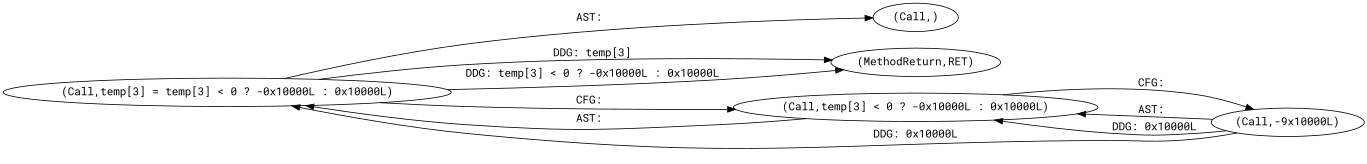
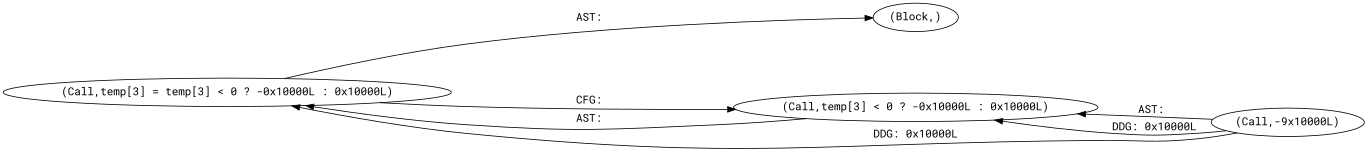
(916, 17) -> (916, 17)
(916, 62) -> none
(1125, 89) -> none
